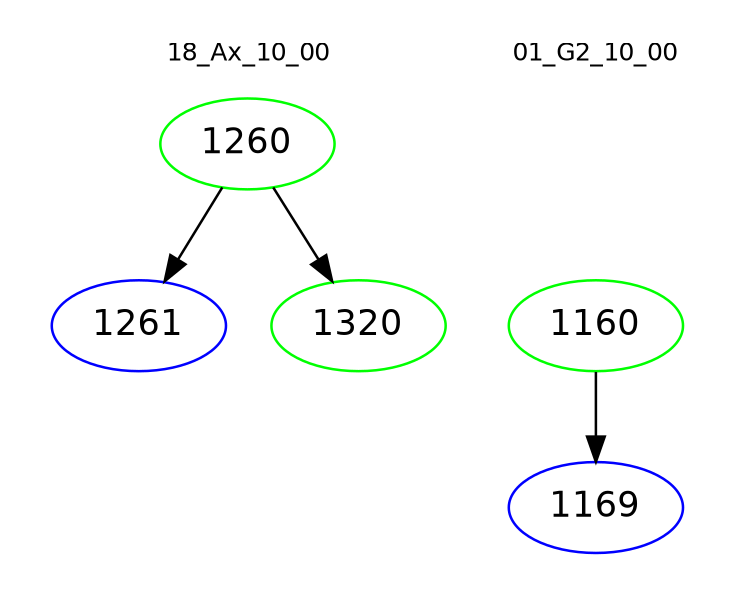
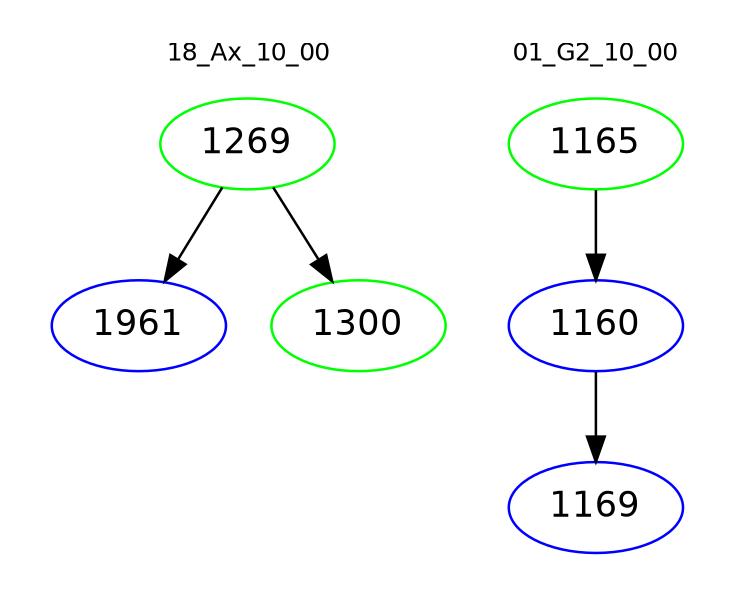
(247, 144) -> (247, 144)
none -> (596, 144)
(139, 326) -> (139, 326)
(359, 326) -> (359, 326)
(596, 326) -> (596, 326)
